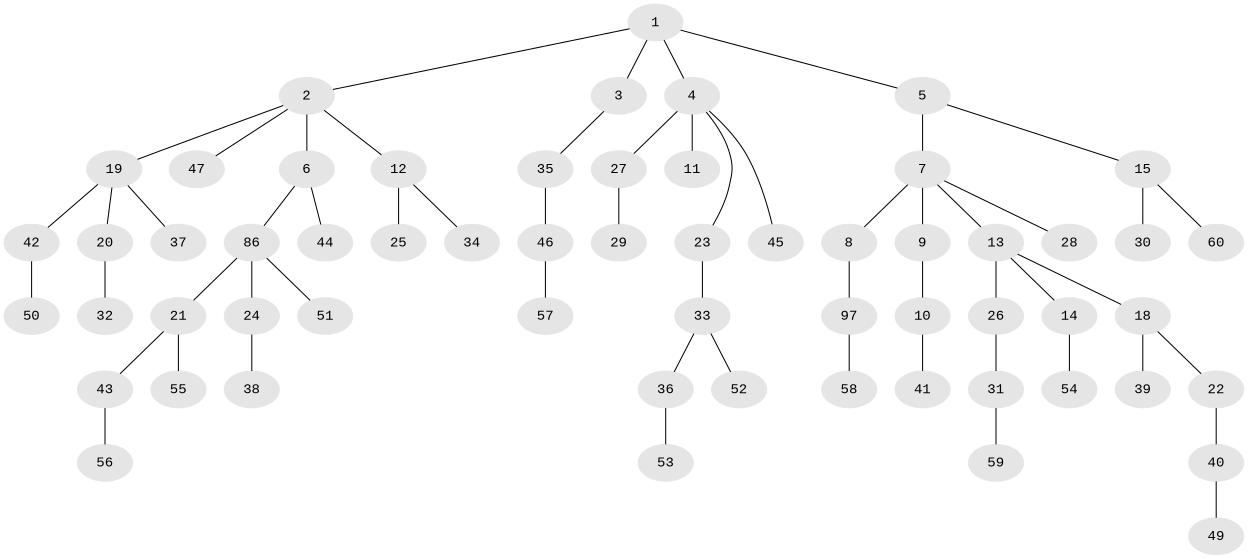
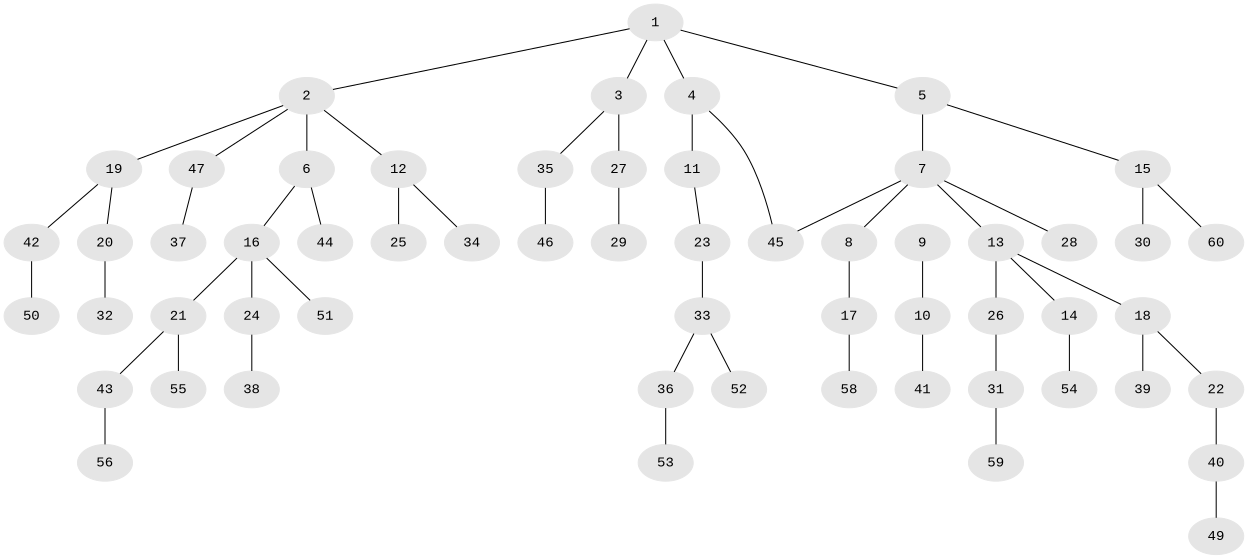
(656, 132) -> (619, 133)
(732, 167) -> (697, 206)
(146, 206) -> (188, 206)
(923, 206) -> (849, 206)
(252, 243) -> (252, 243)
(545, 316) -> none
(849, 316) -> (849, 316)
